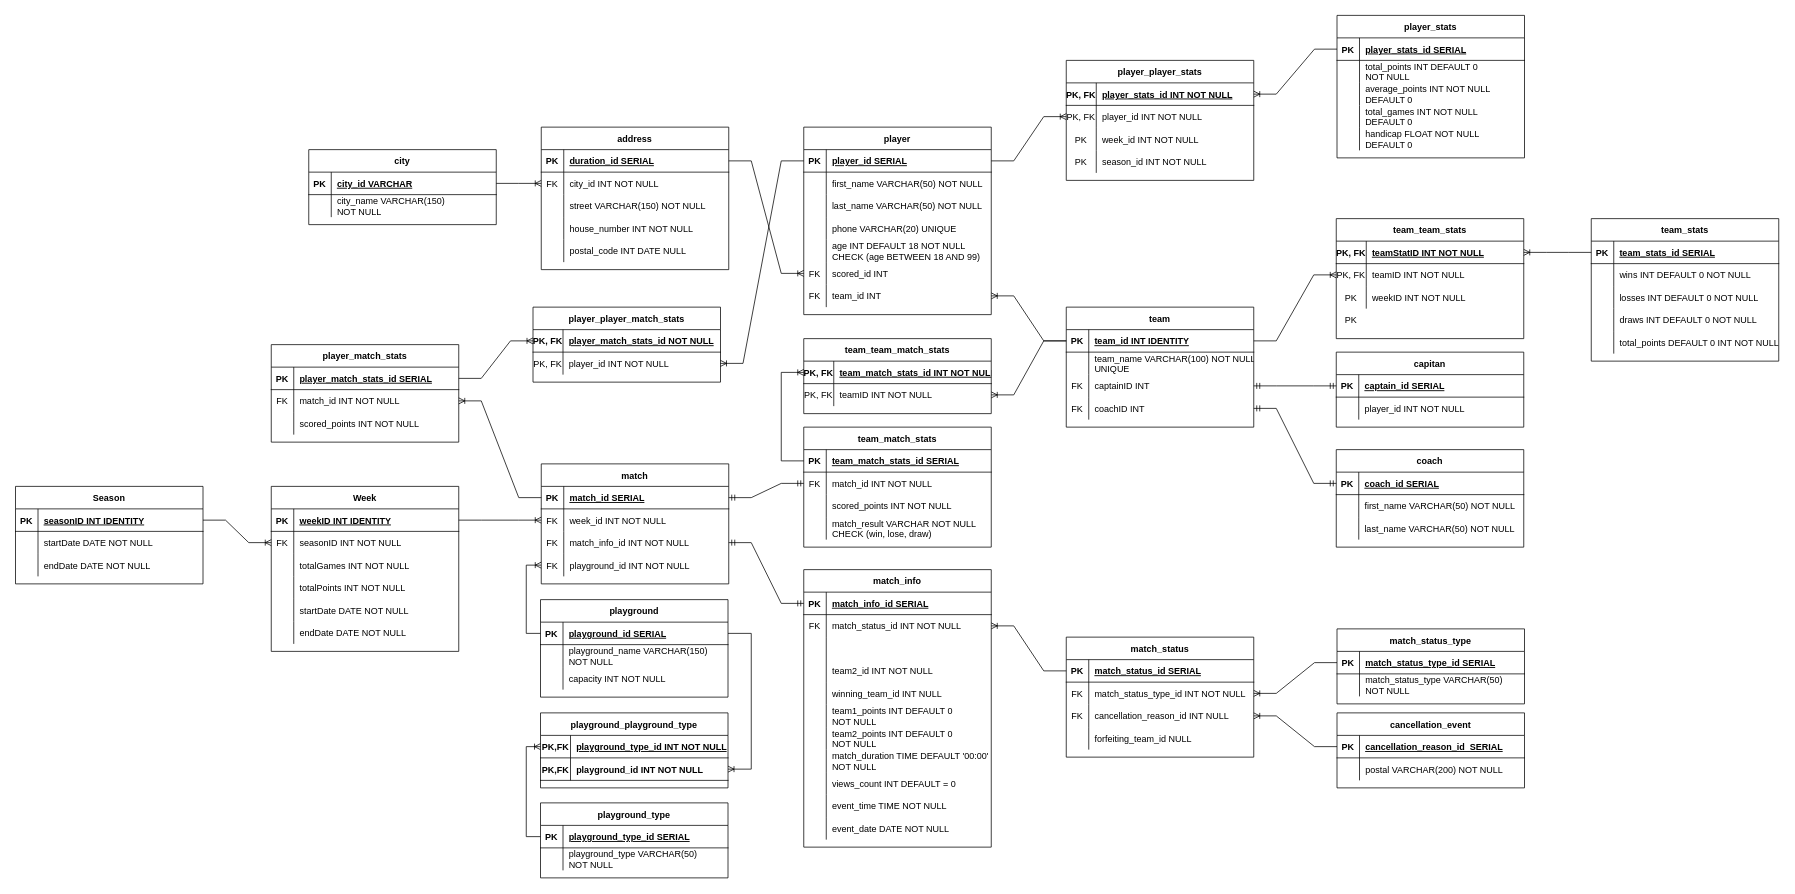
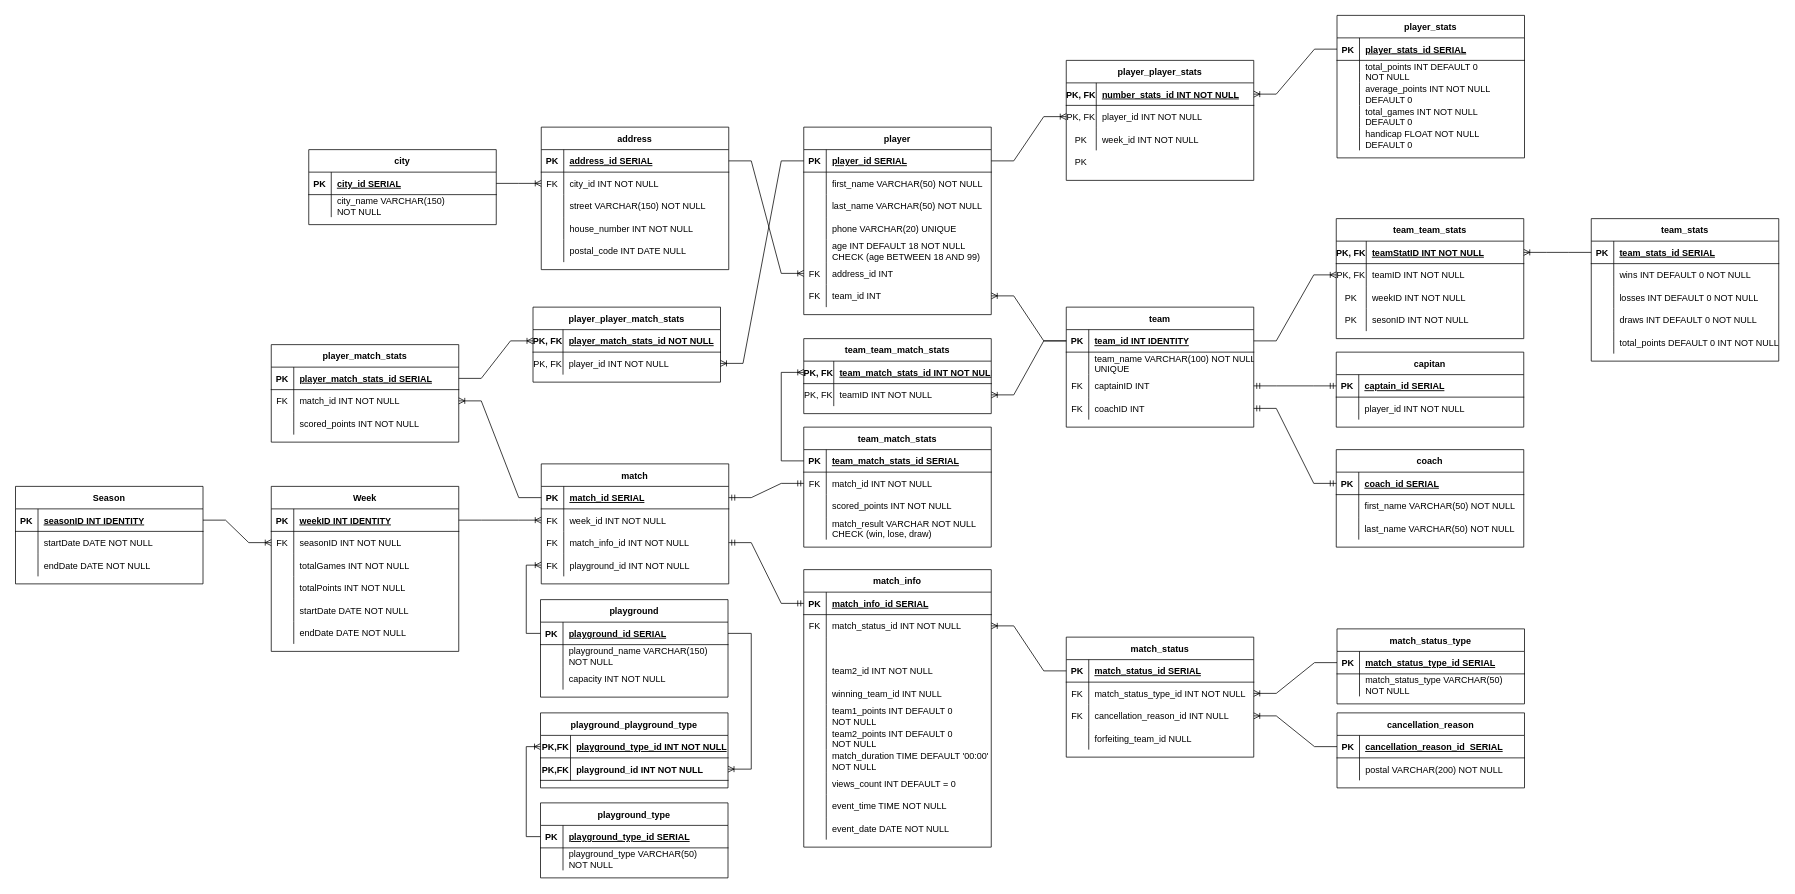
(1166, 95) -> (1168, 95)
(611, 161) -> (610, 161)
(1175, 162) -> none
(371, 184) -> (369, 184)
(862, 274) -> (865, 274)
none -> (1445, 320)
(1430, 725) -> (1430, 725)
